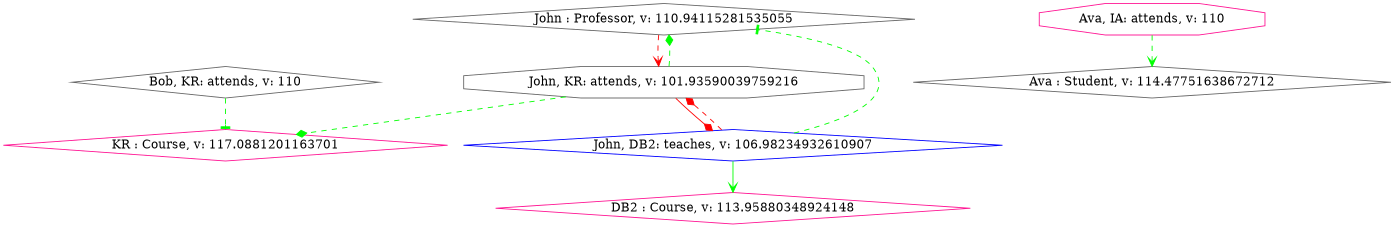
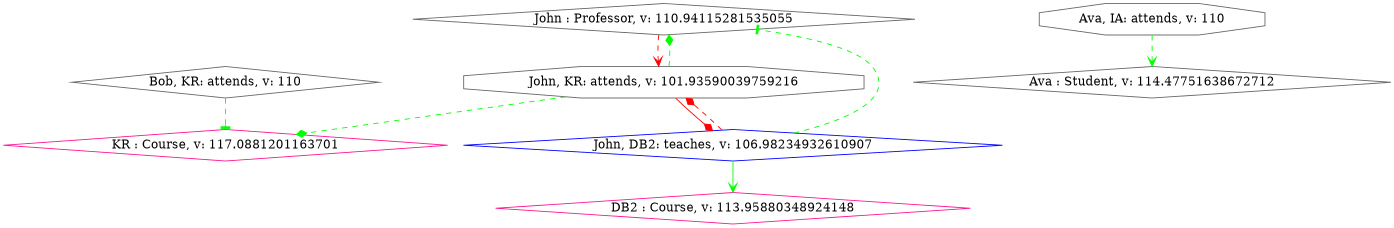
(1152, 19) -> (1152, 19)
